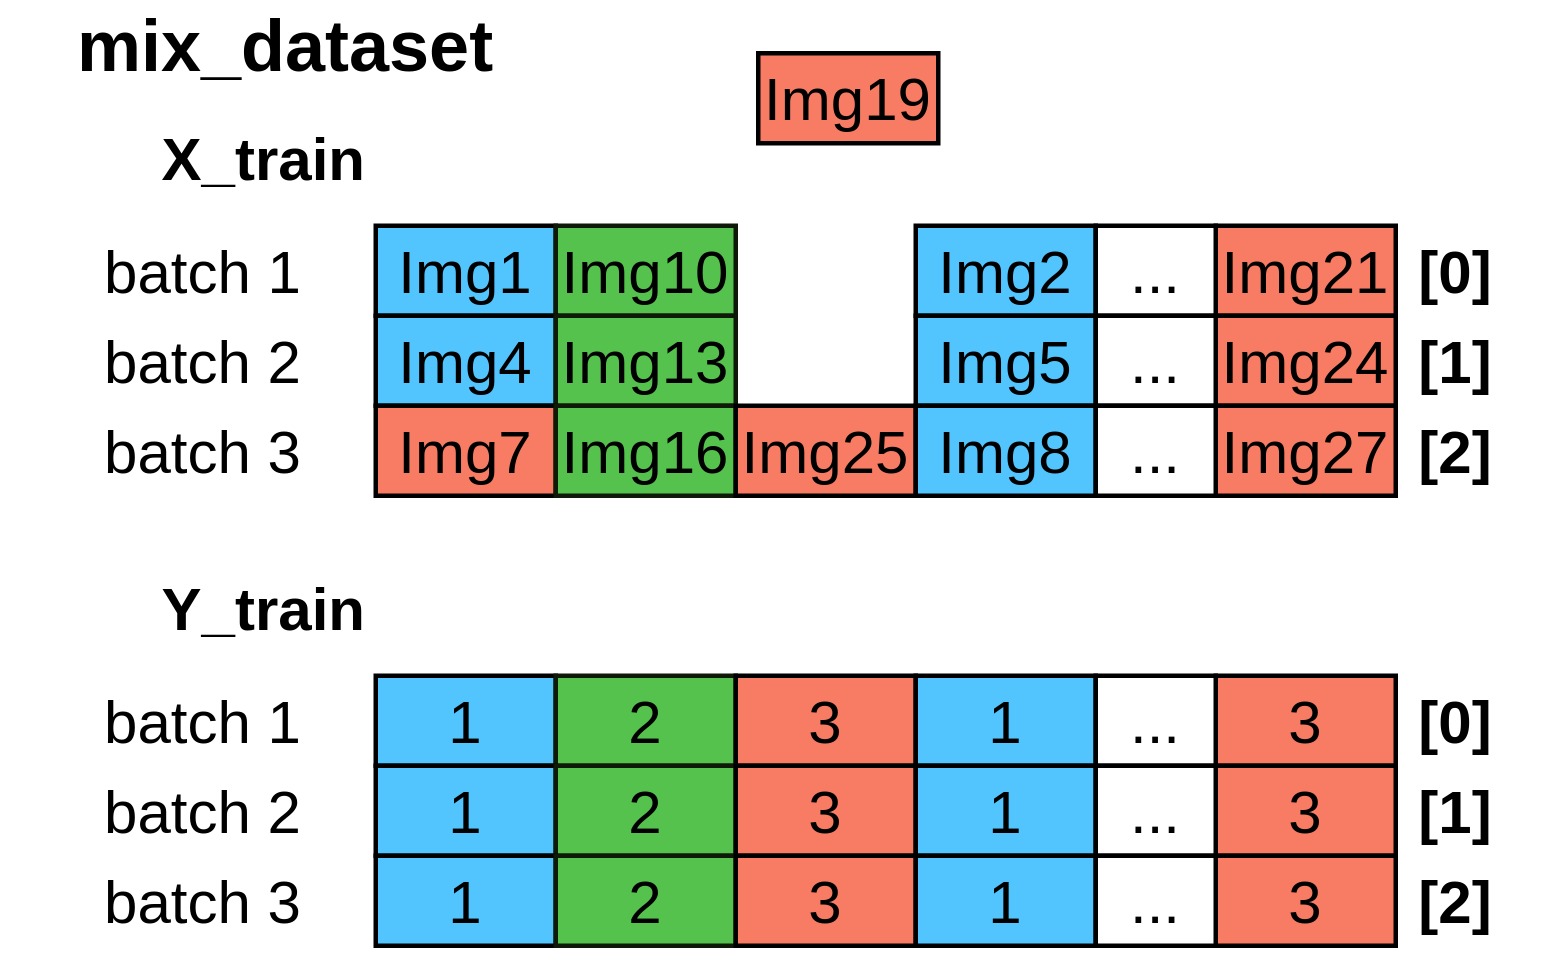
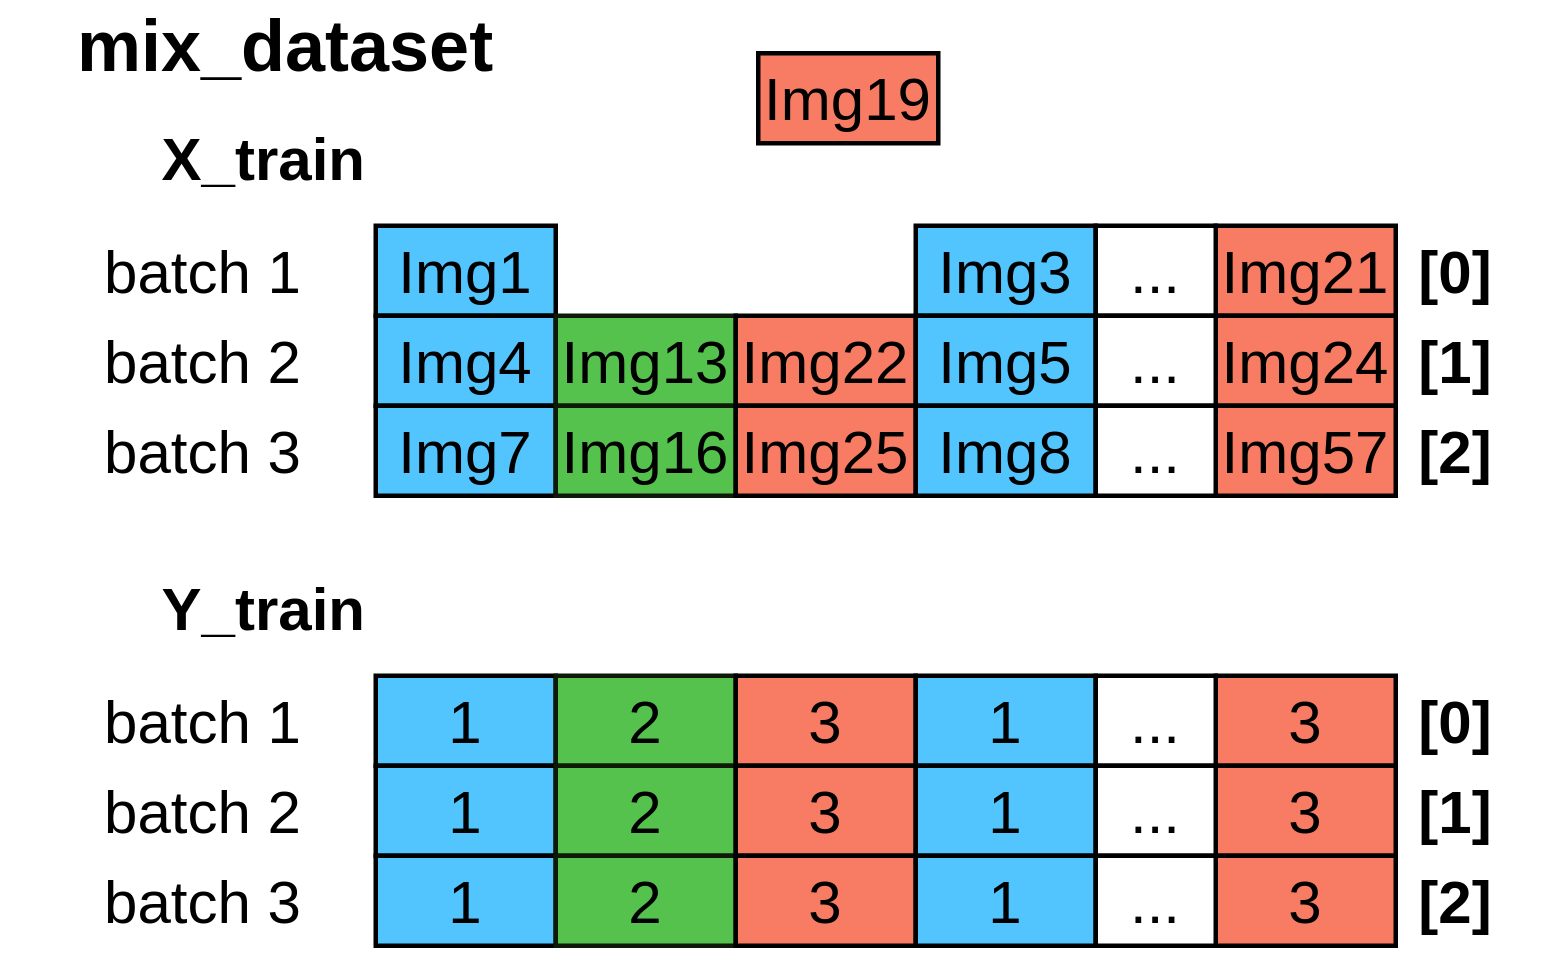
(646, 271) -> none
(1006, 271) -> (1006, 271)
none -> (826, 361)
(466, 451) -> (466, 451)
(1306, 451) -> (1306, 451)
